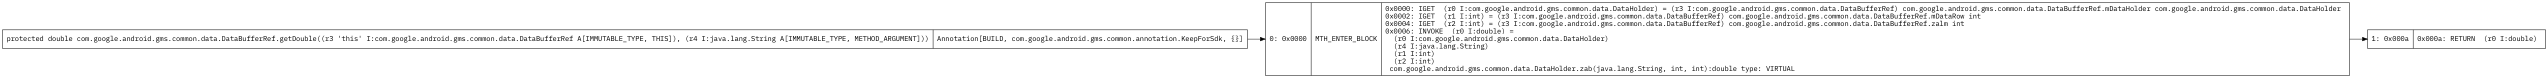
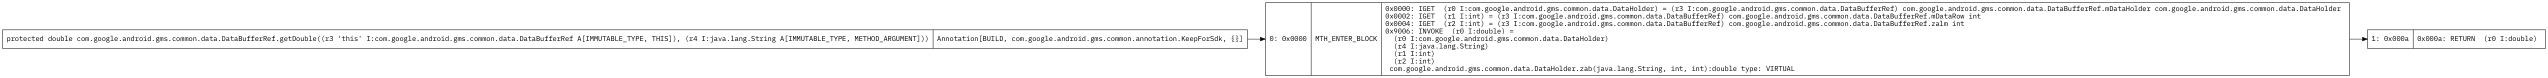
(1452, 31) -> (1452, 31)
